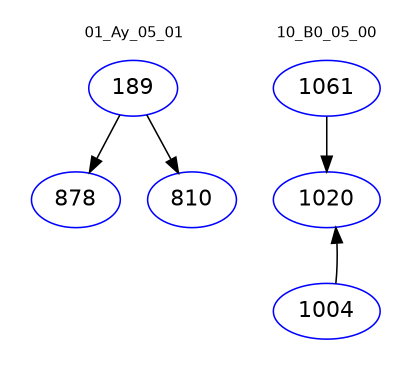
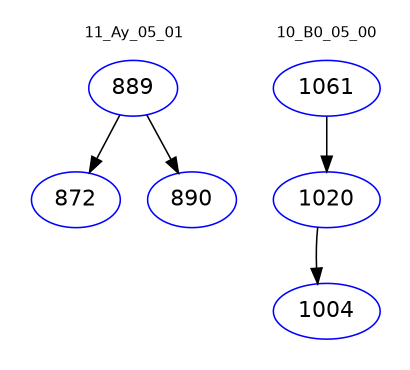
(134, 33) -> (134, 33)
(133, 88) -> (133, 88)
(76, 200) -> (76, 200)
(192, 200) -> (192, 200)
(337, 264) -> (316, 248)
